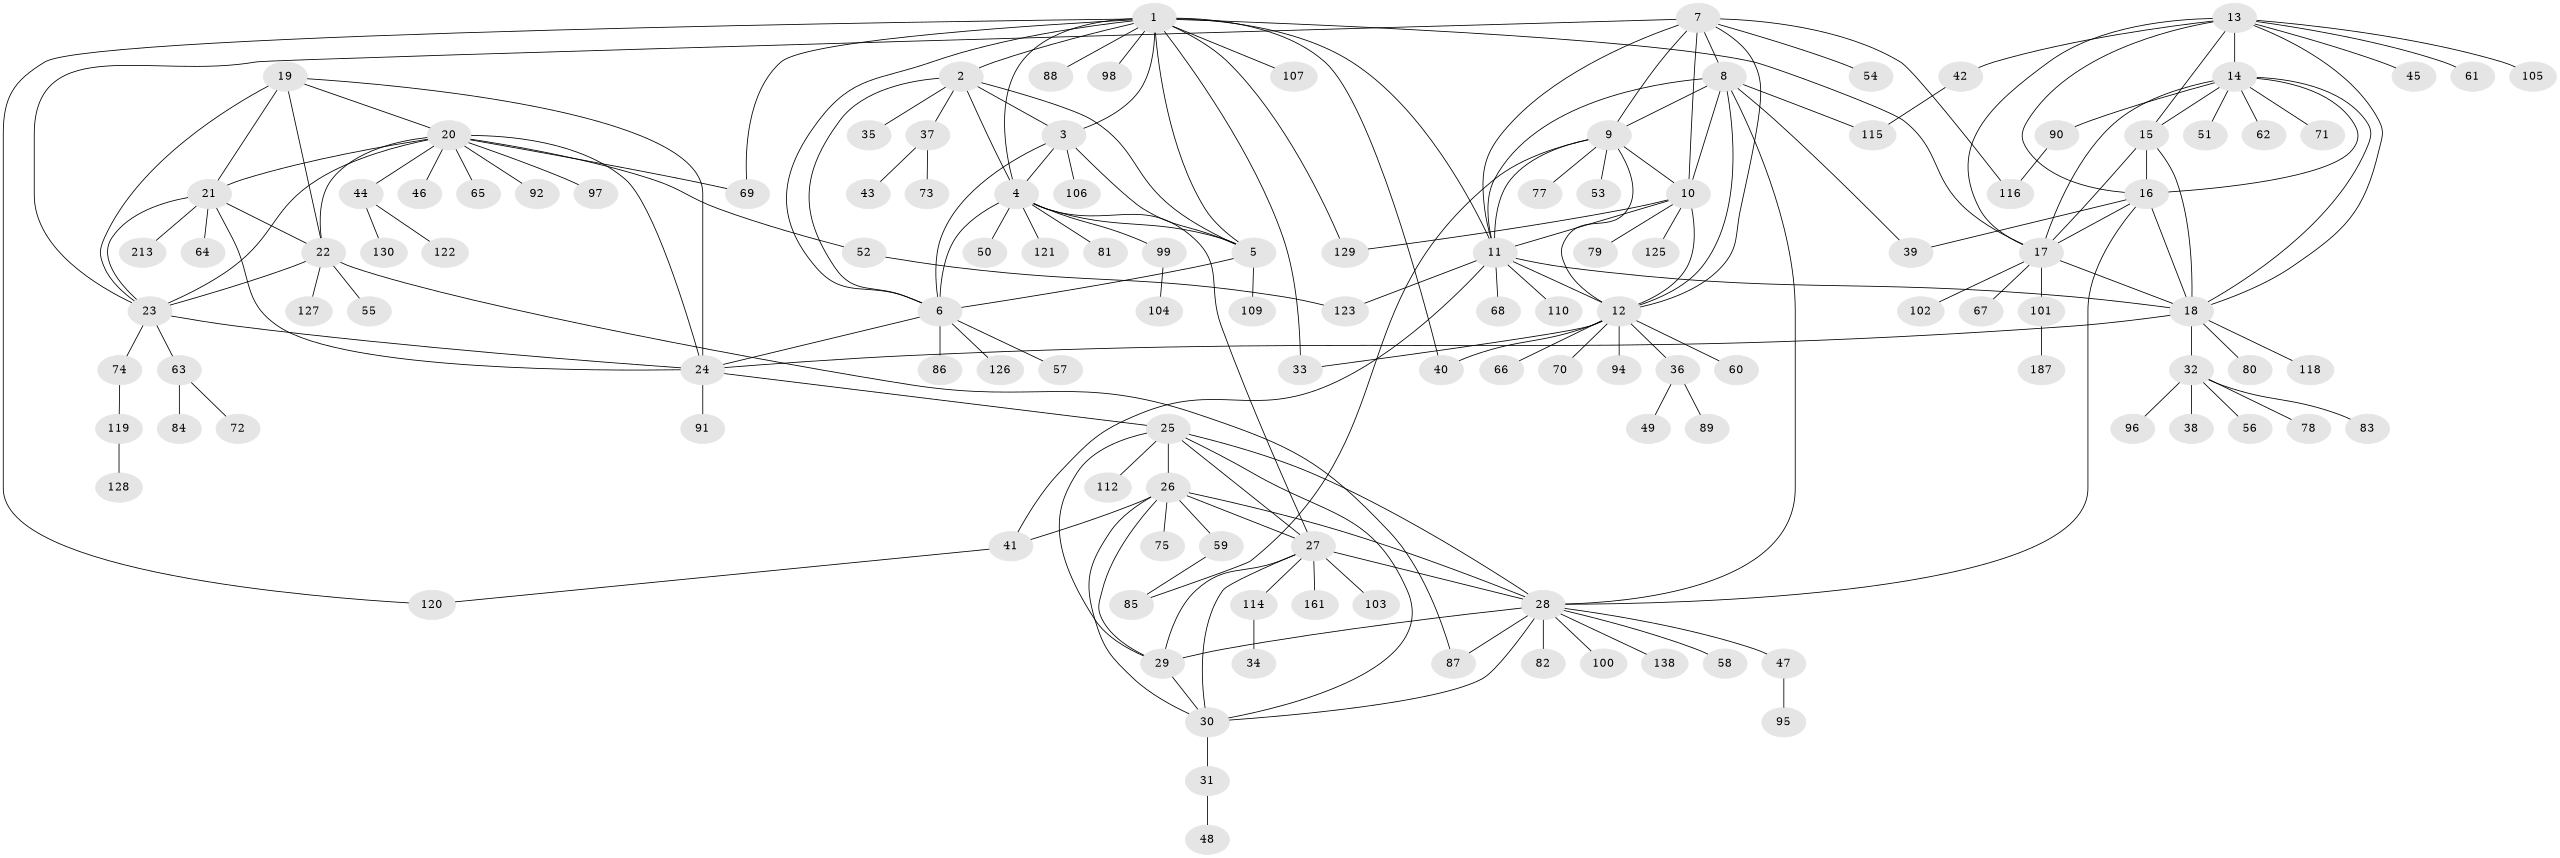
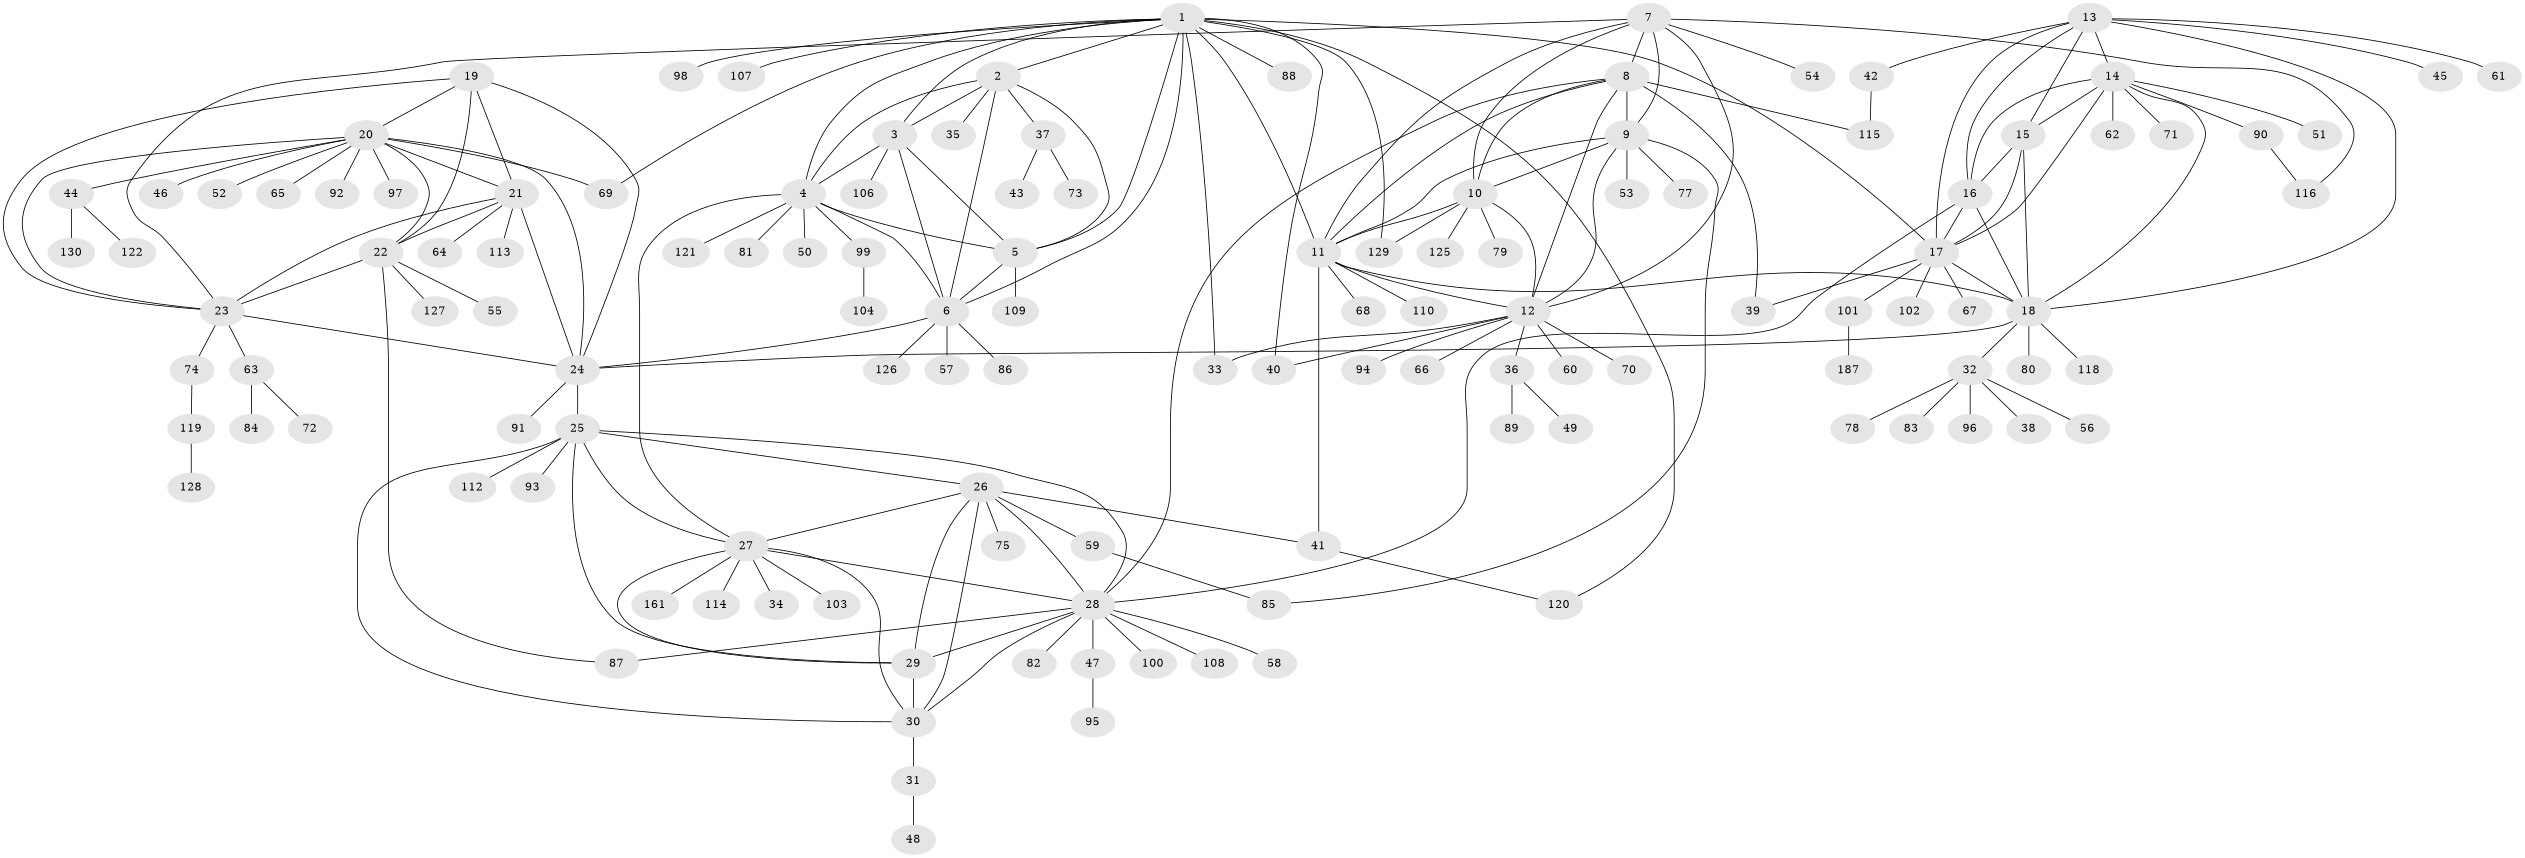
(2533, 77) -> none
(2029, 223) -> (1849, 281)
(143, 253) -> (500, 253)
(1345, 311) -> none
none -> (533, 488)
(1254, 634) -> (762, 576)
(1665, 664) -> (1214, 664)
